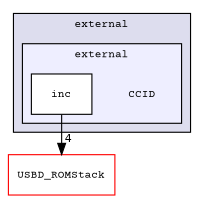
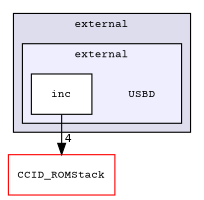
(142, 94) -> (142, 94)
(62, 175) -> (62, 175)
